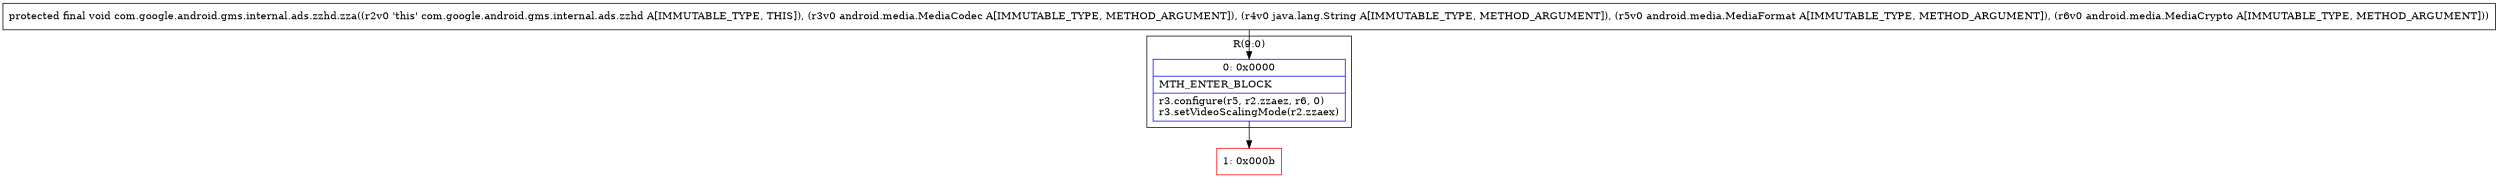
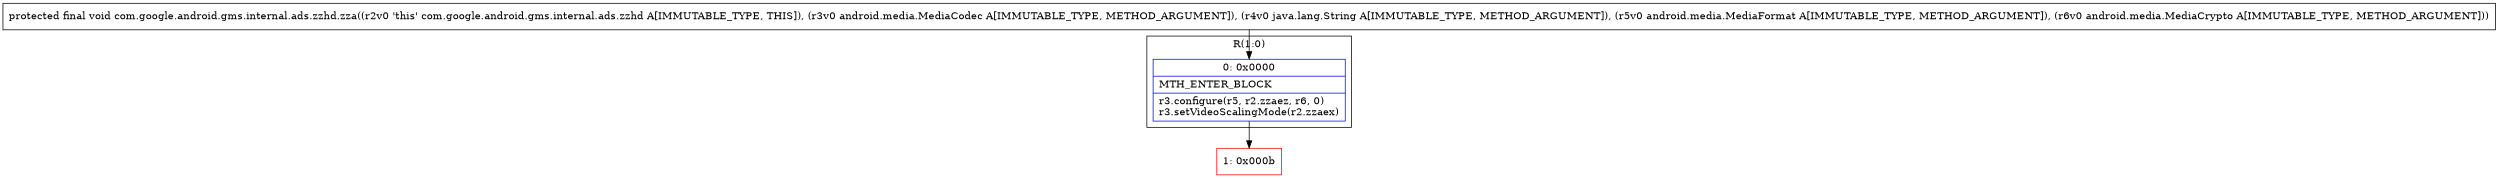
(1249, 45) -> (1249, 45)
